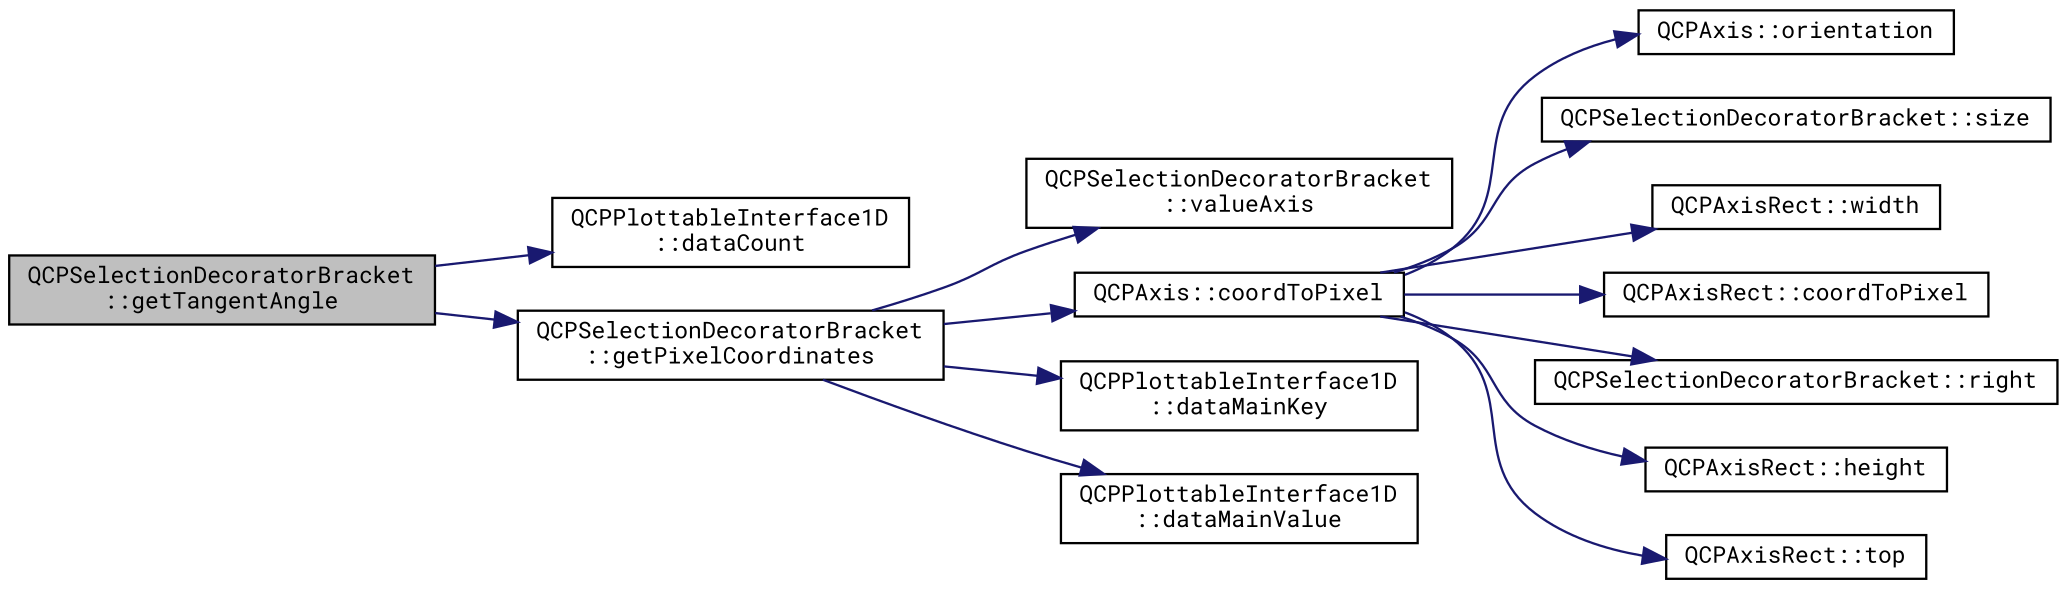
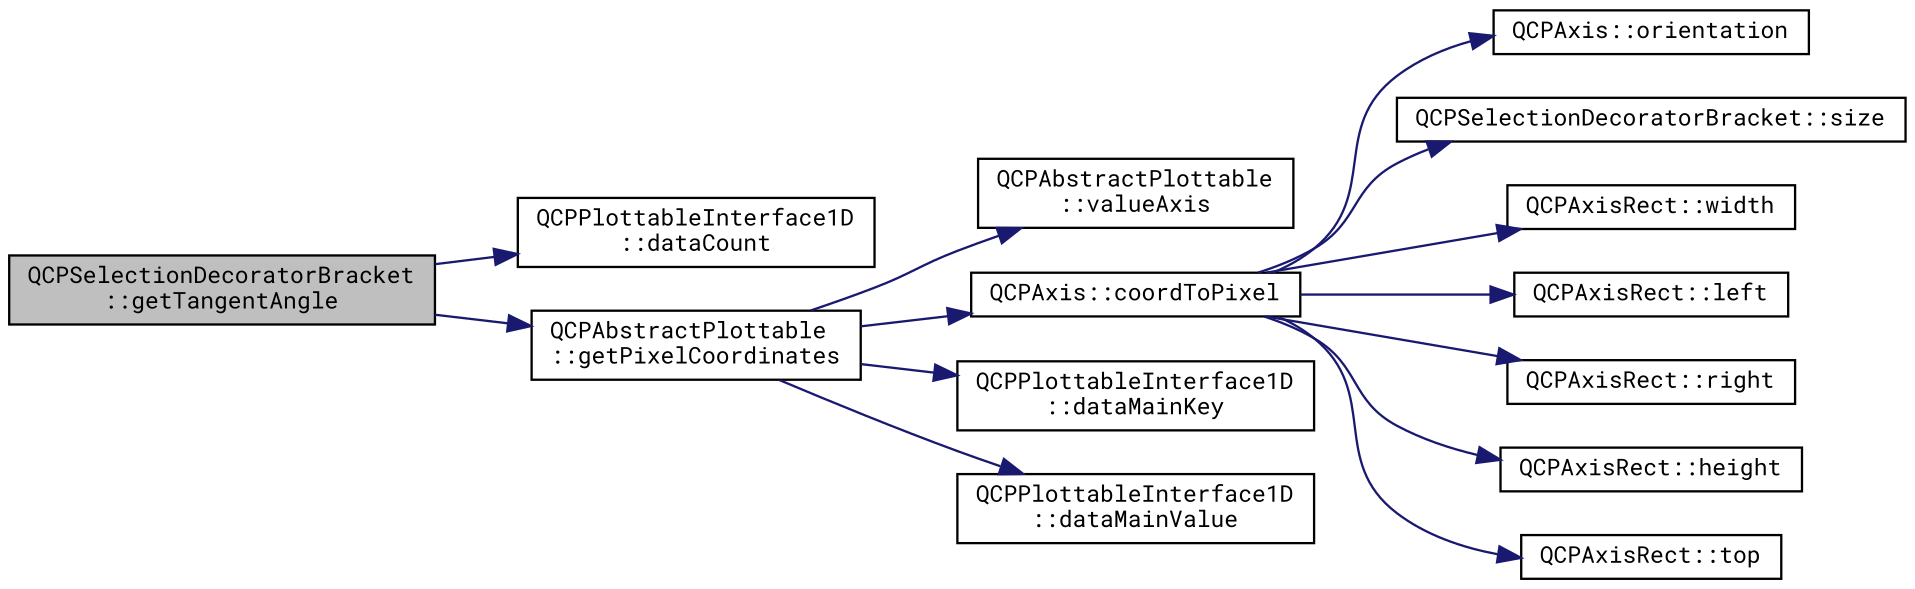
(1239, 193) -> (1136, 193)
(1796, 295) -> (1651, 295)
(731, 345) -> (696, 345)
(1796, 382) -> (1651, 382)
